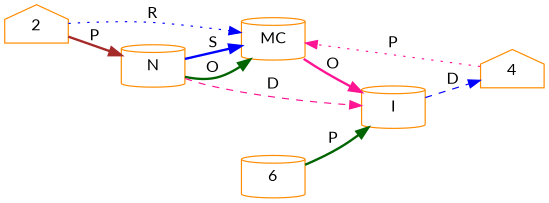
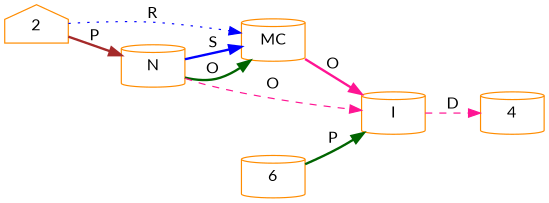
(399, 56) -> none
(512, 71) -> (512, 113)
(273, 84) -> (273, 84)
(447, 91) -> (447, 113)
